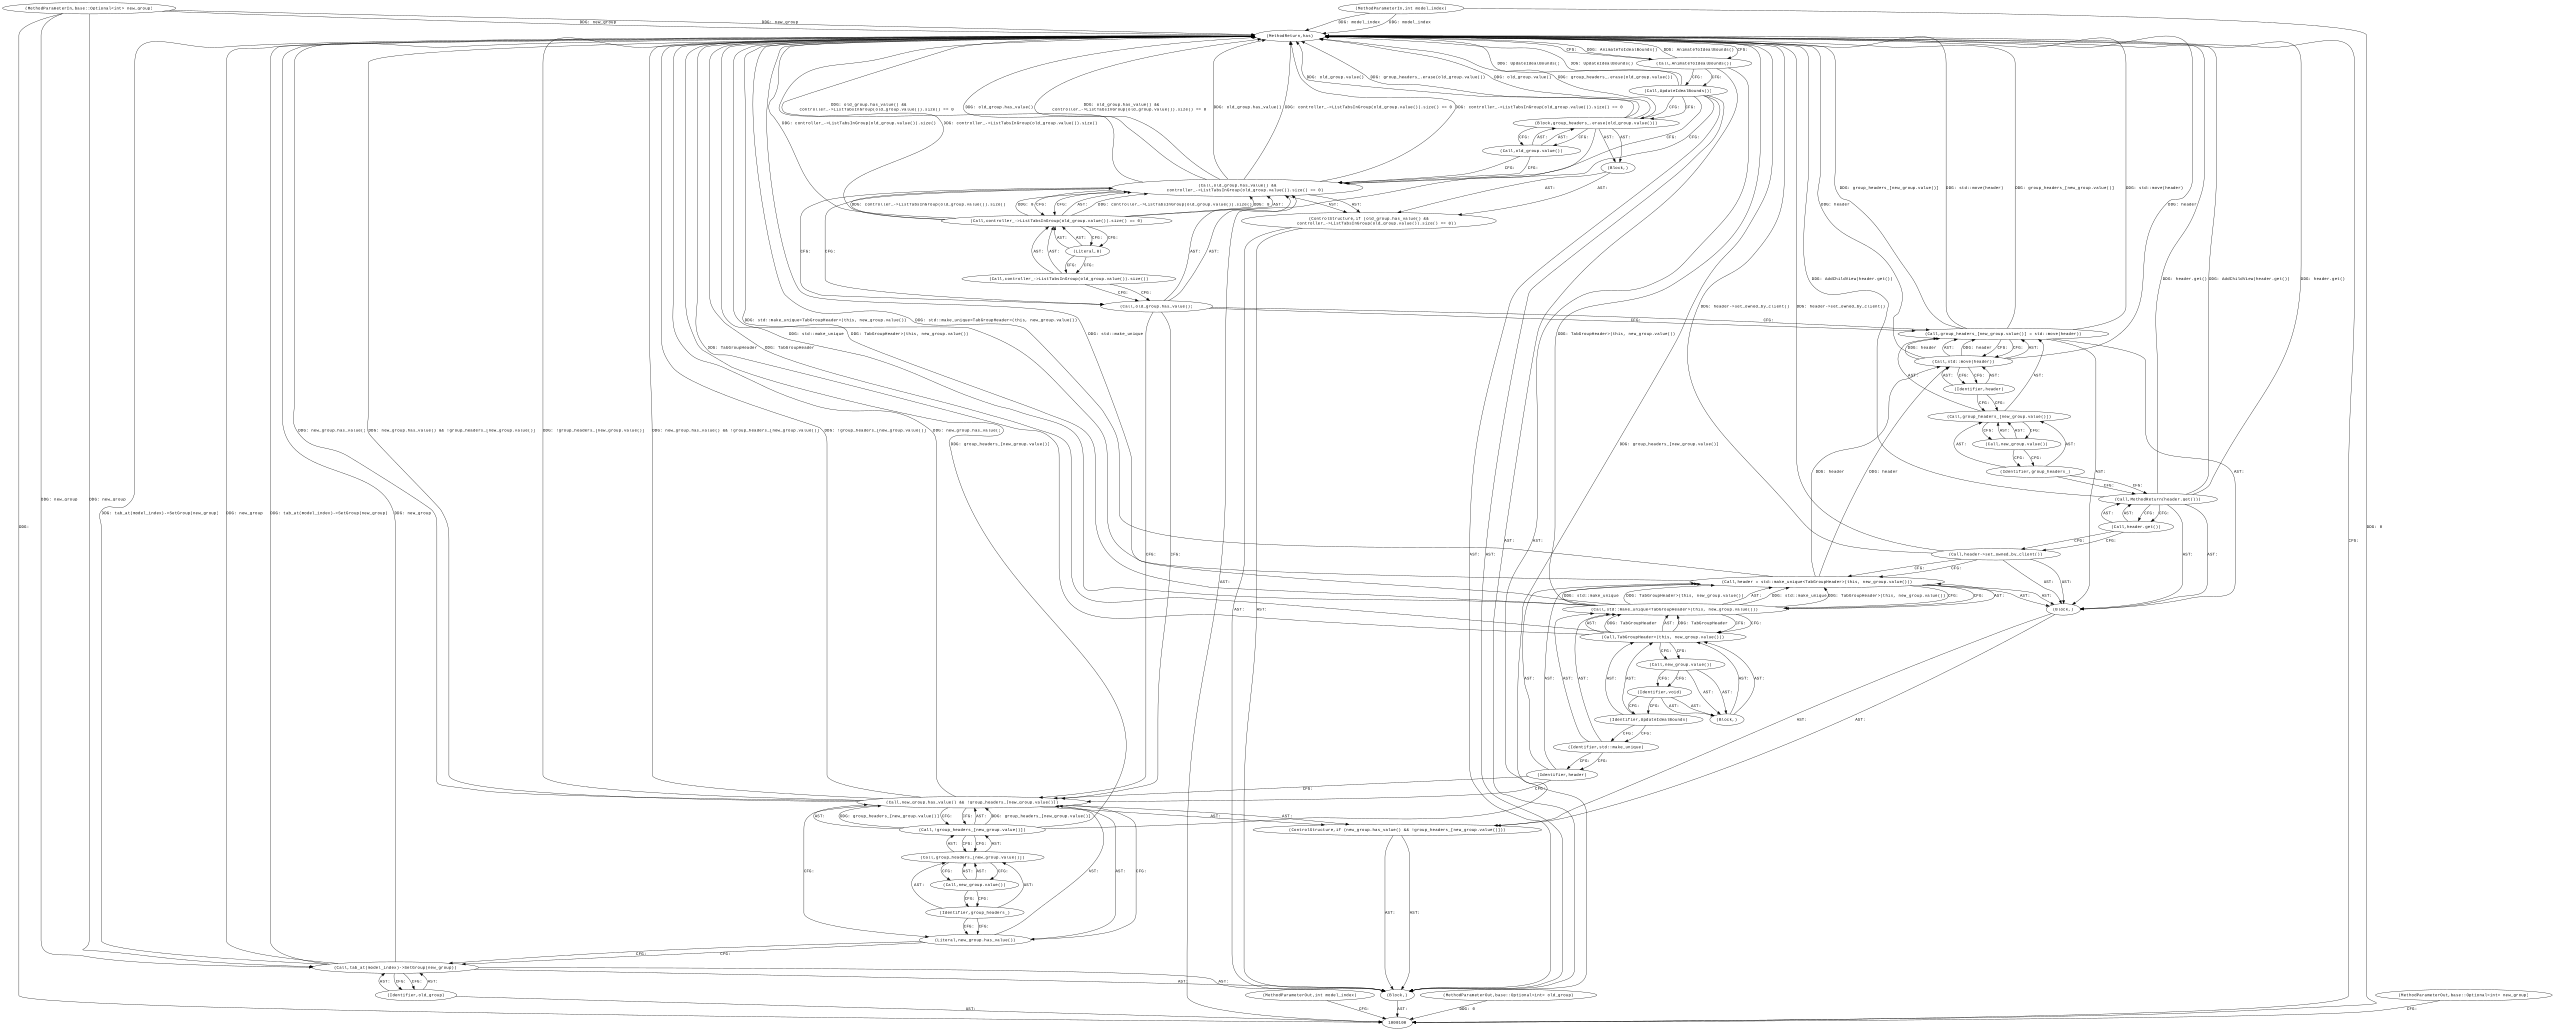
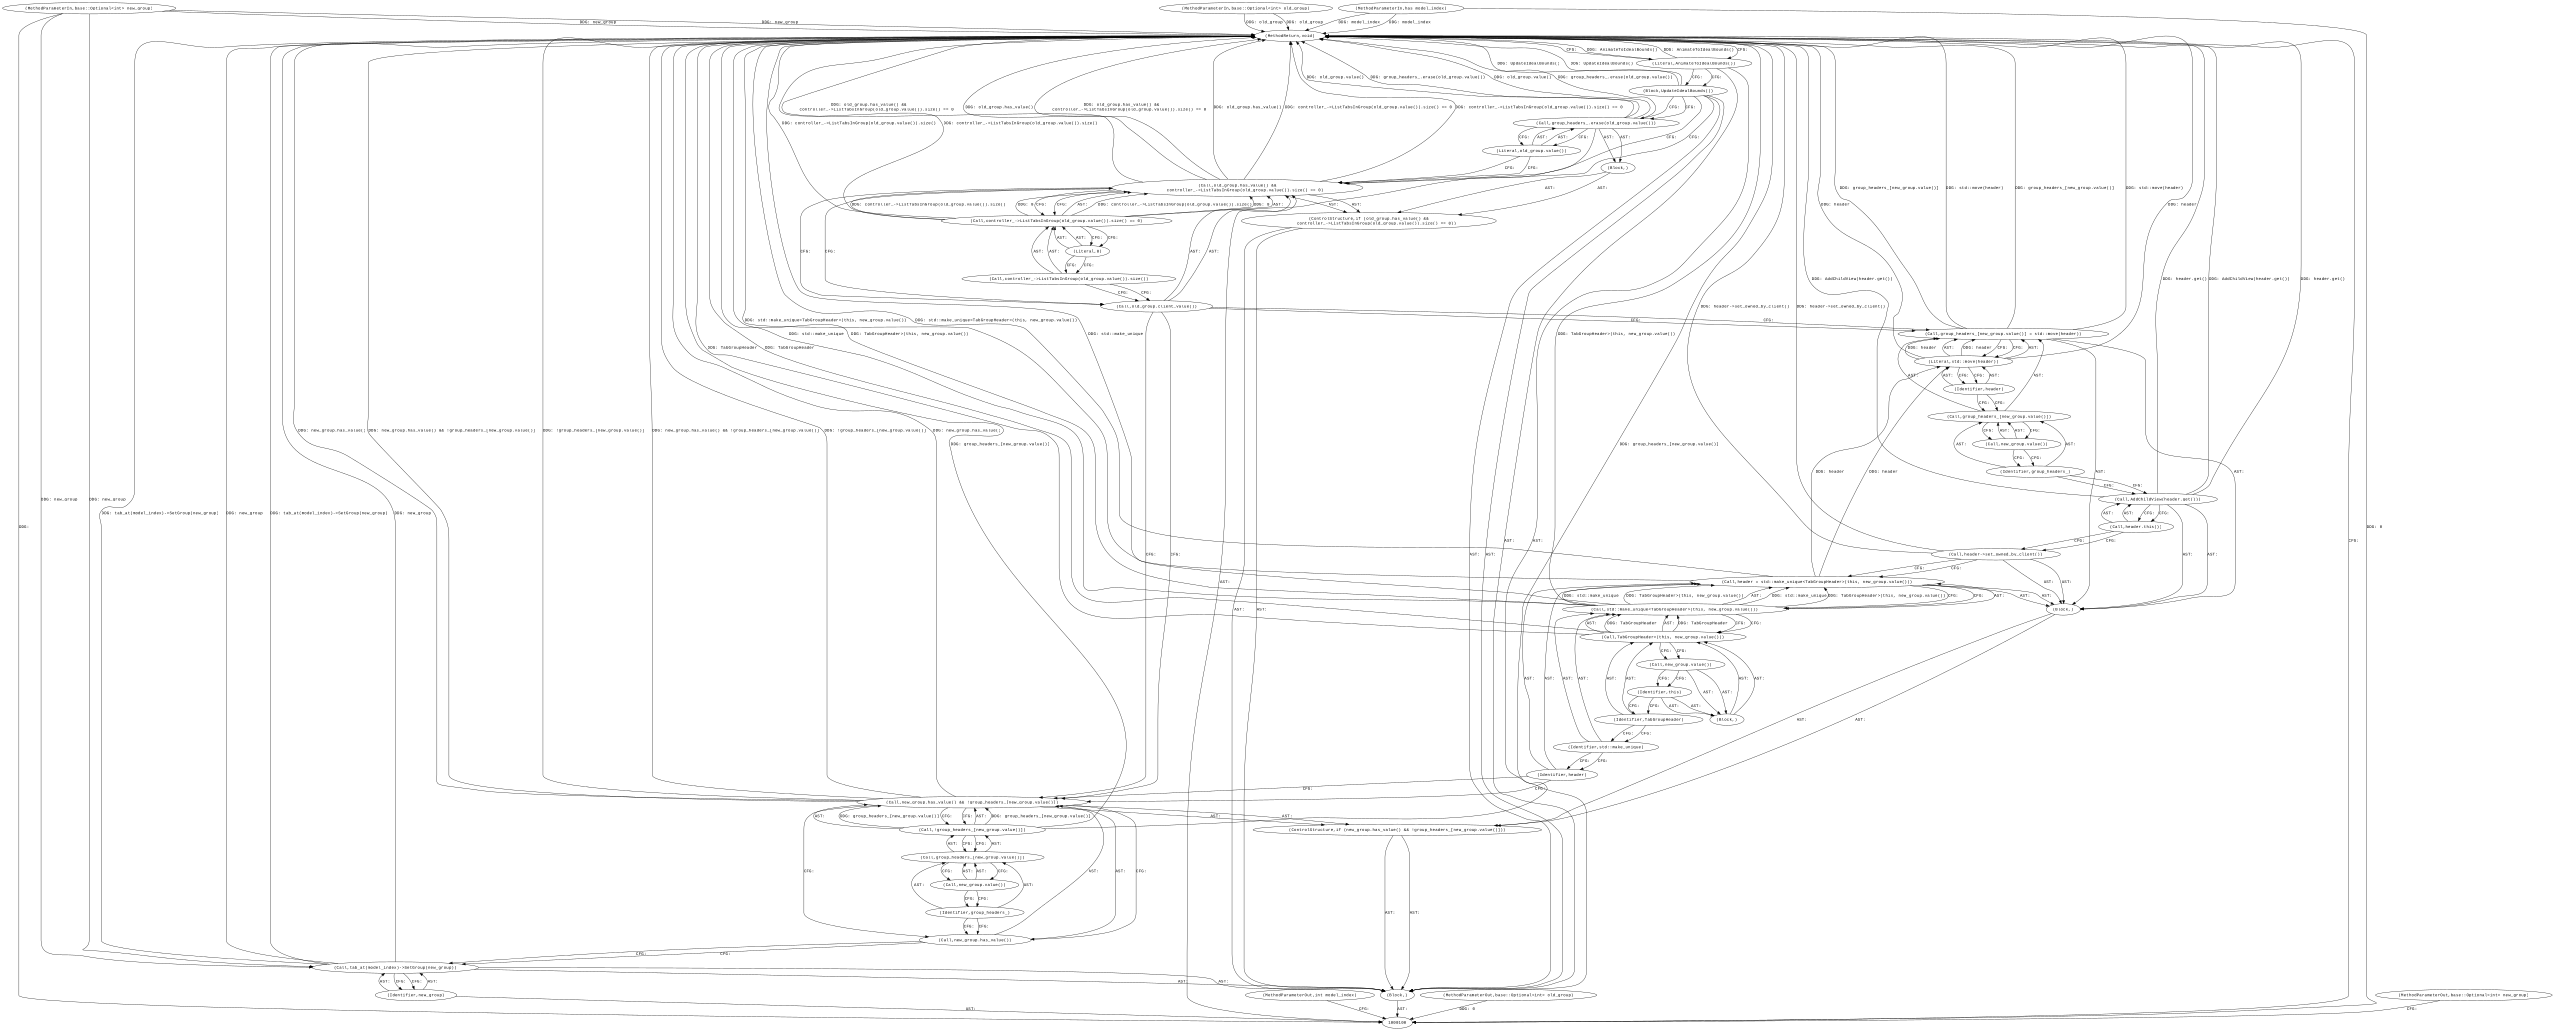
none -> (1246, 8)
(1401, 8) -> (1401, 8)
(1290, 36) -> (1290, 36)
(1694, 63) -> (1694, 63)
(1678, 91) -> (1678, 91)
(1596, 123) -> (1596, 123)
(1532, 151) -> (1532, 151)
(1157, 306) -> (1157, 306)
(1964, 361) -> (1964, 361)
(2158, 499) -> (2158, 499)
(2136, 527) -> (2136, 527)
(1660, 692) -> (1660, 692)
(1649, 720) -> (1649, 720)
(975, 940) -> (975, 940)
(416, 995) -> (416, 995)
